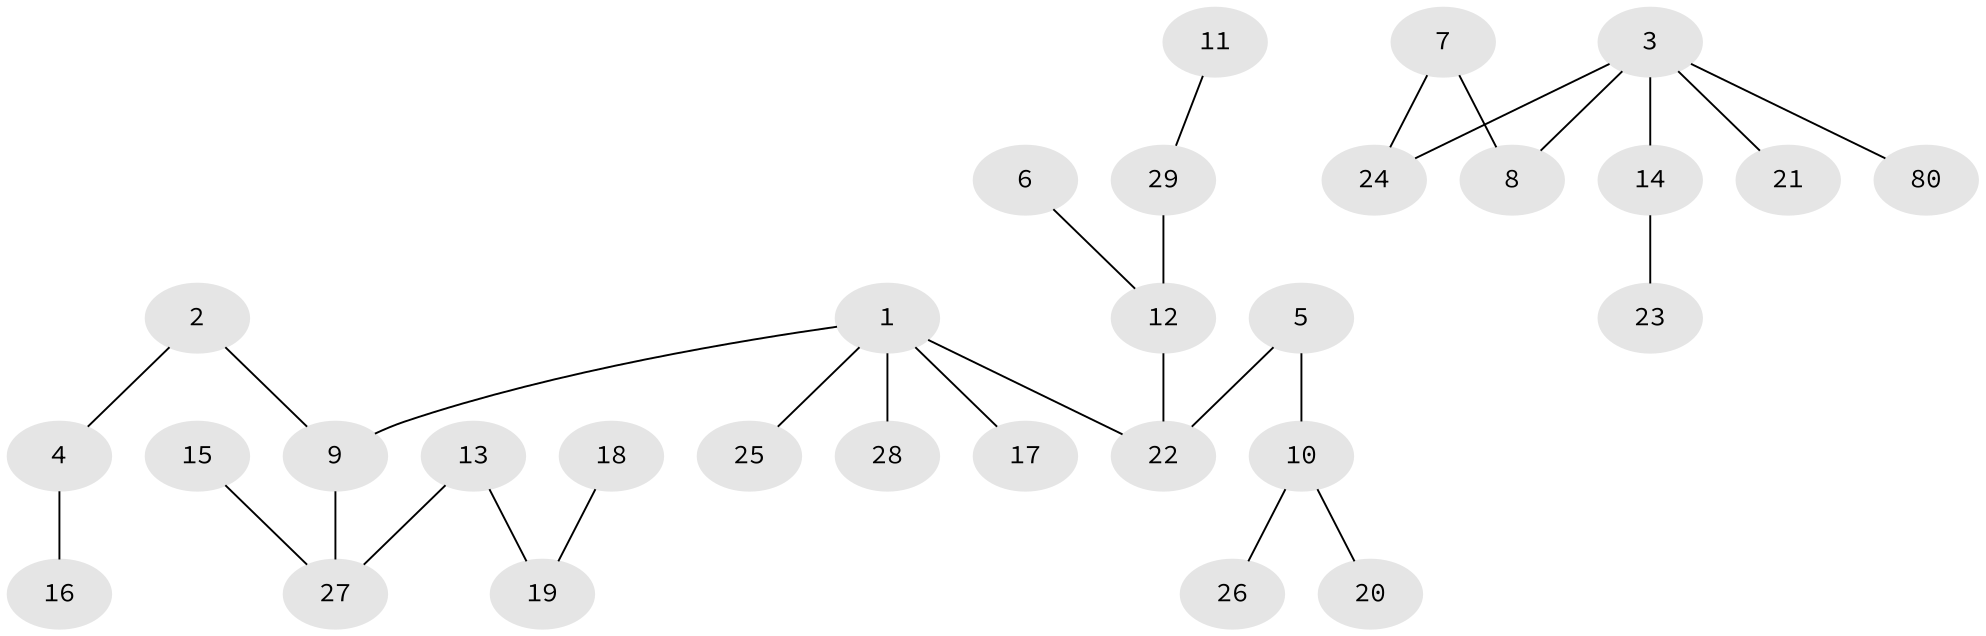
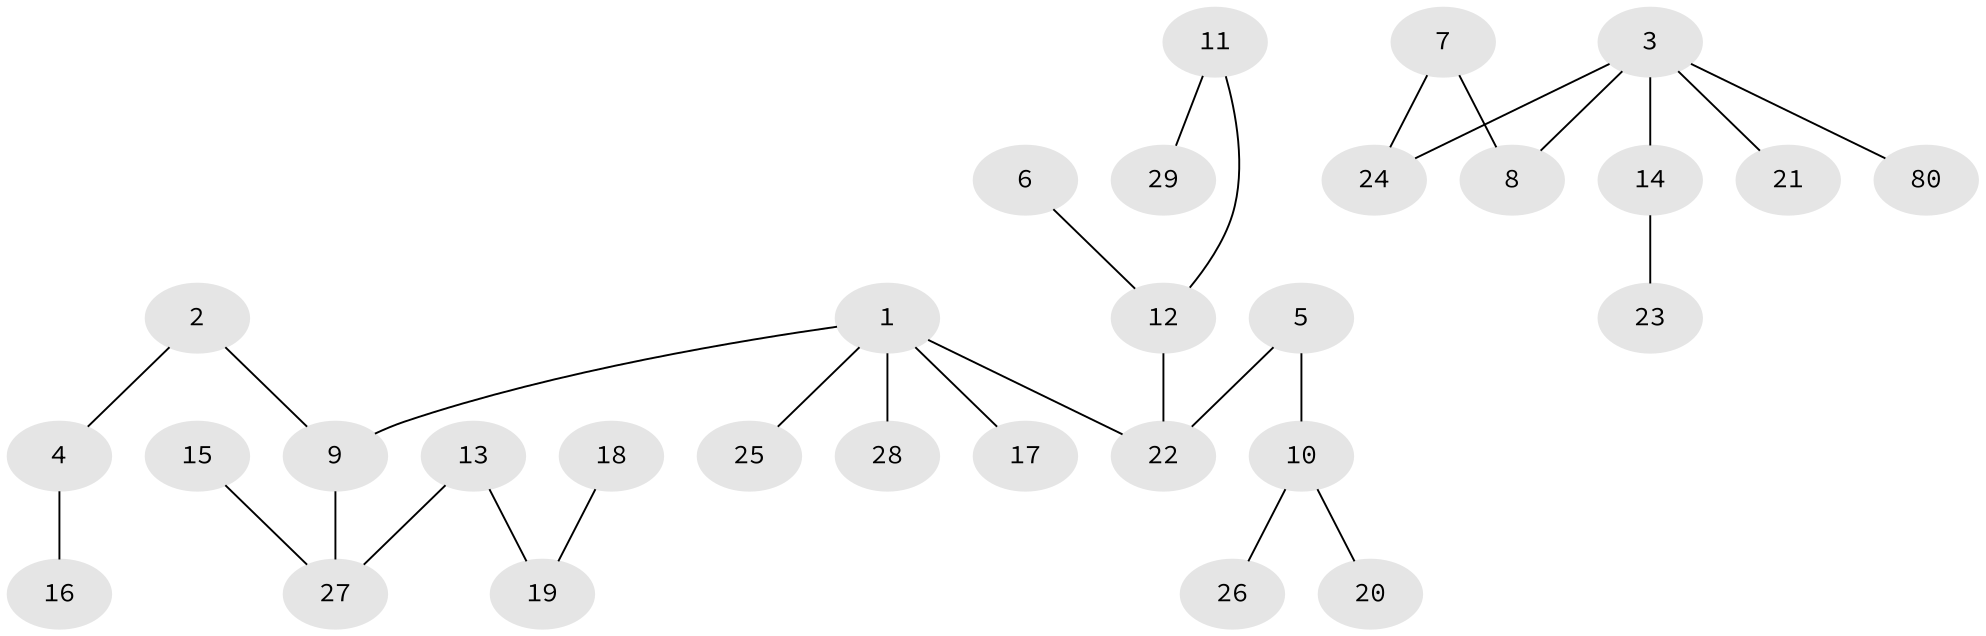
(1163, 249) -> (1238, 188)
